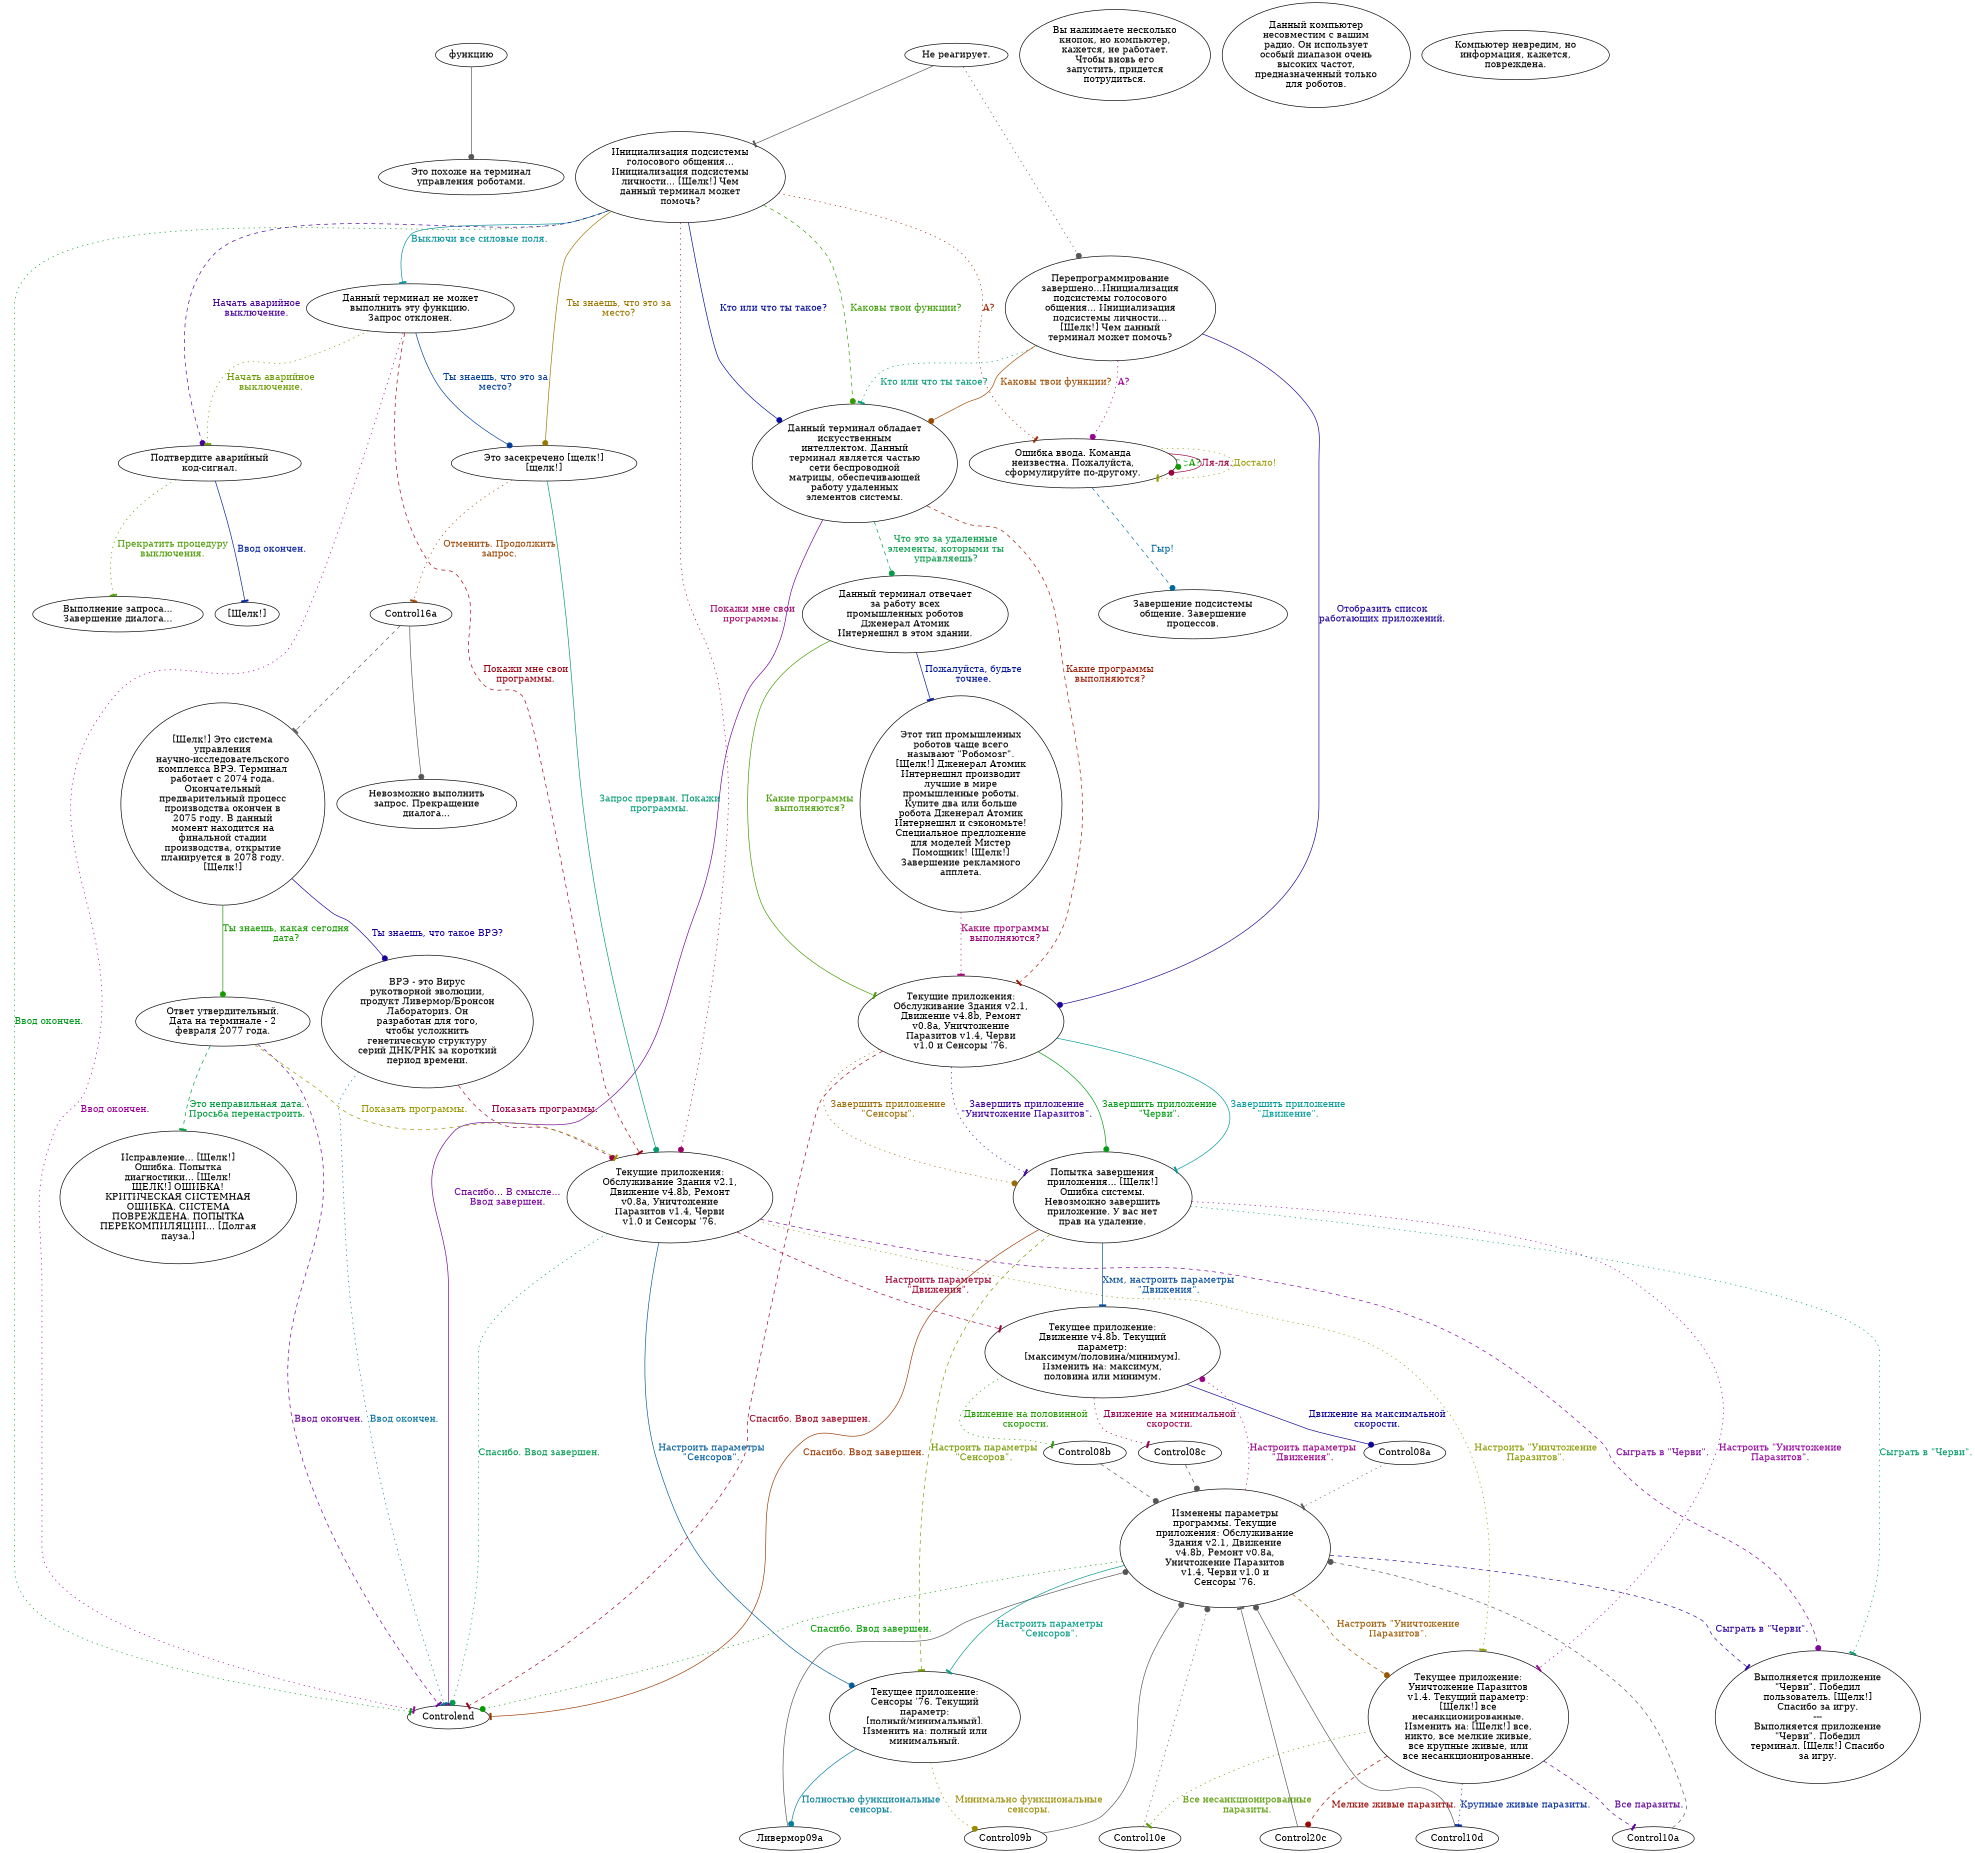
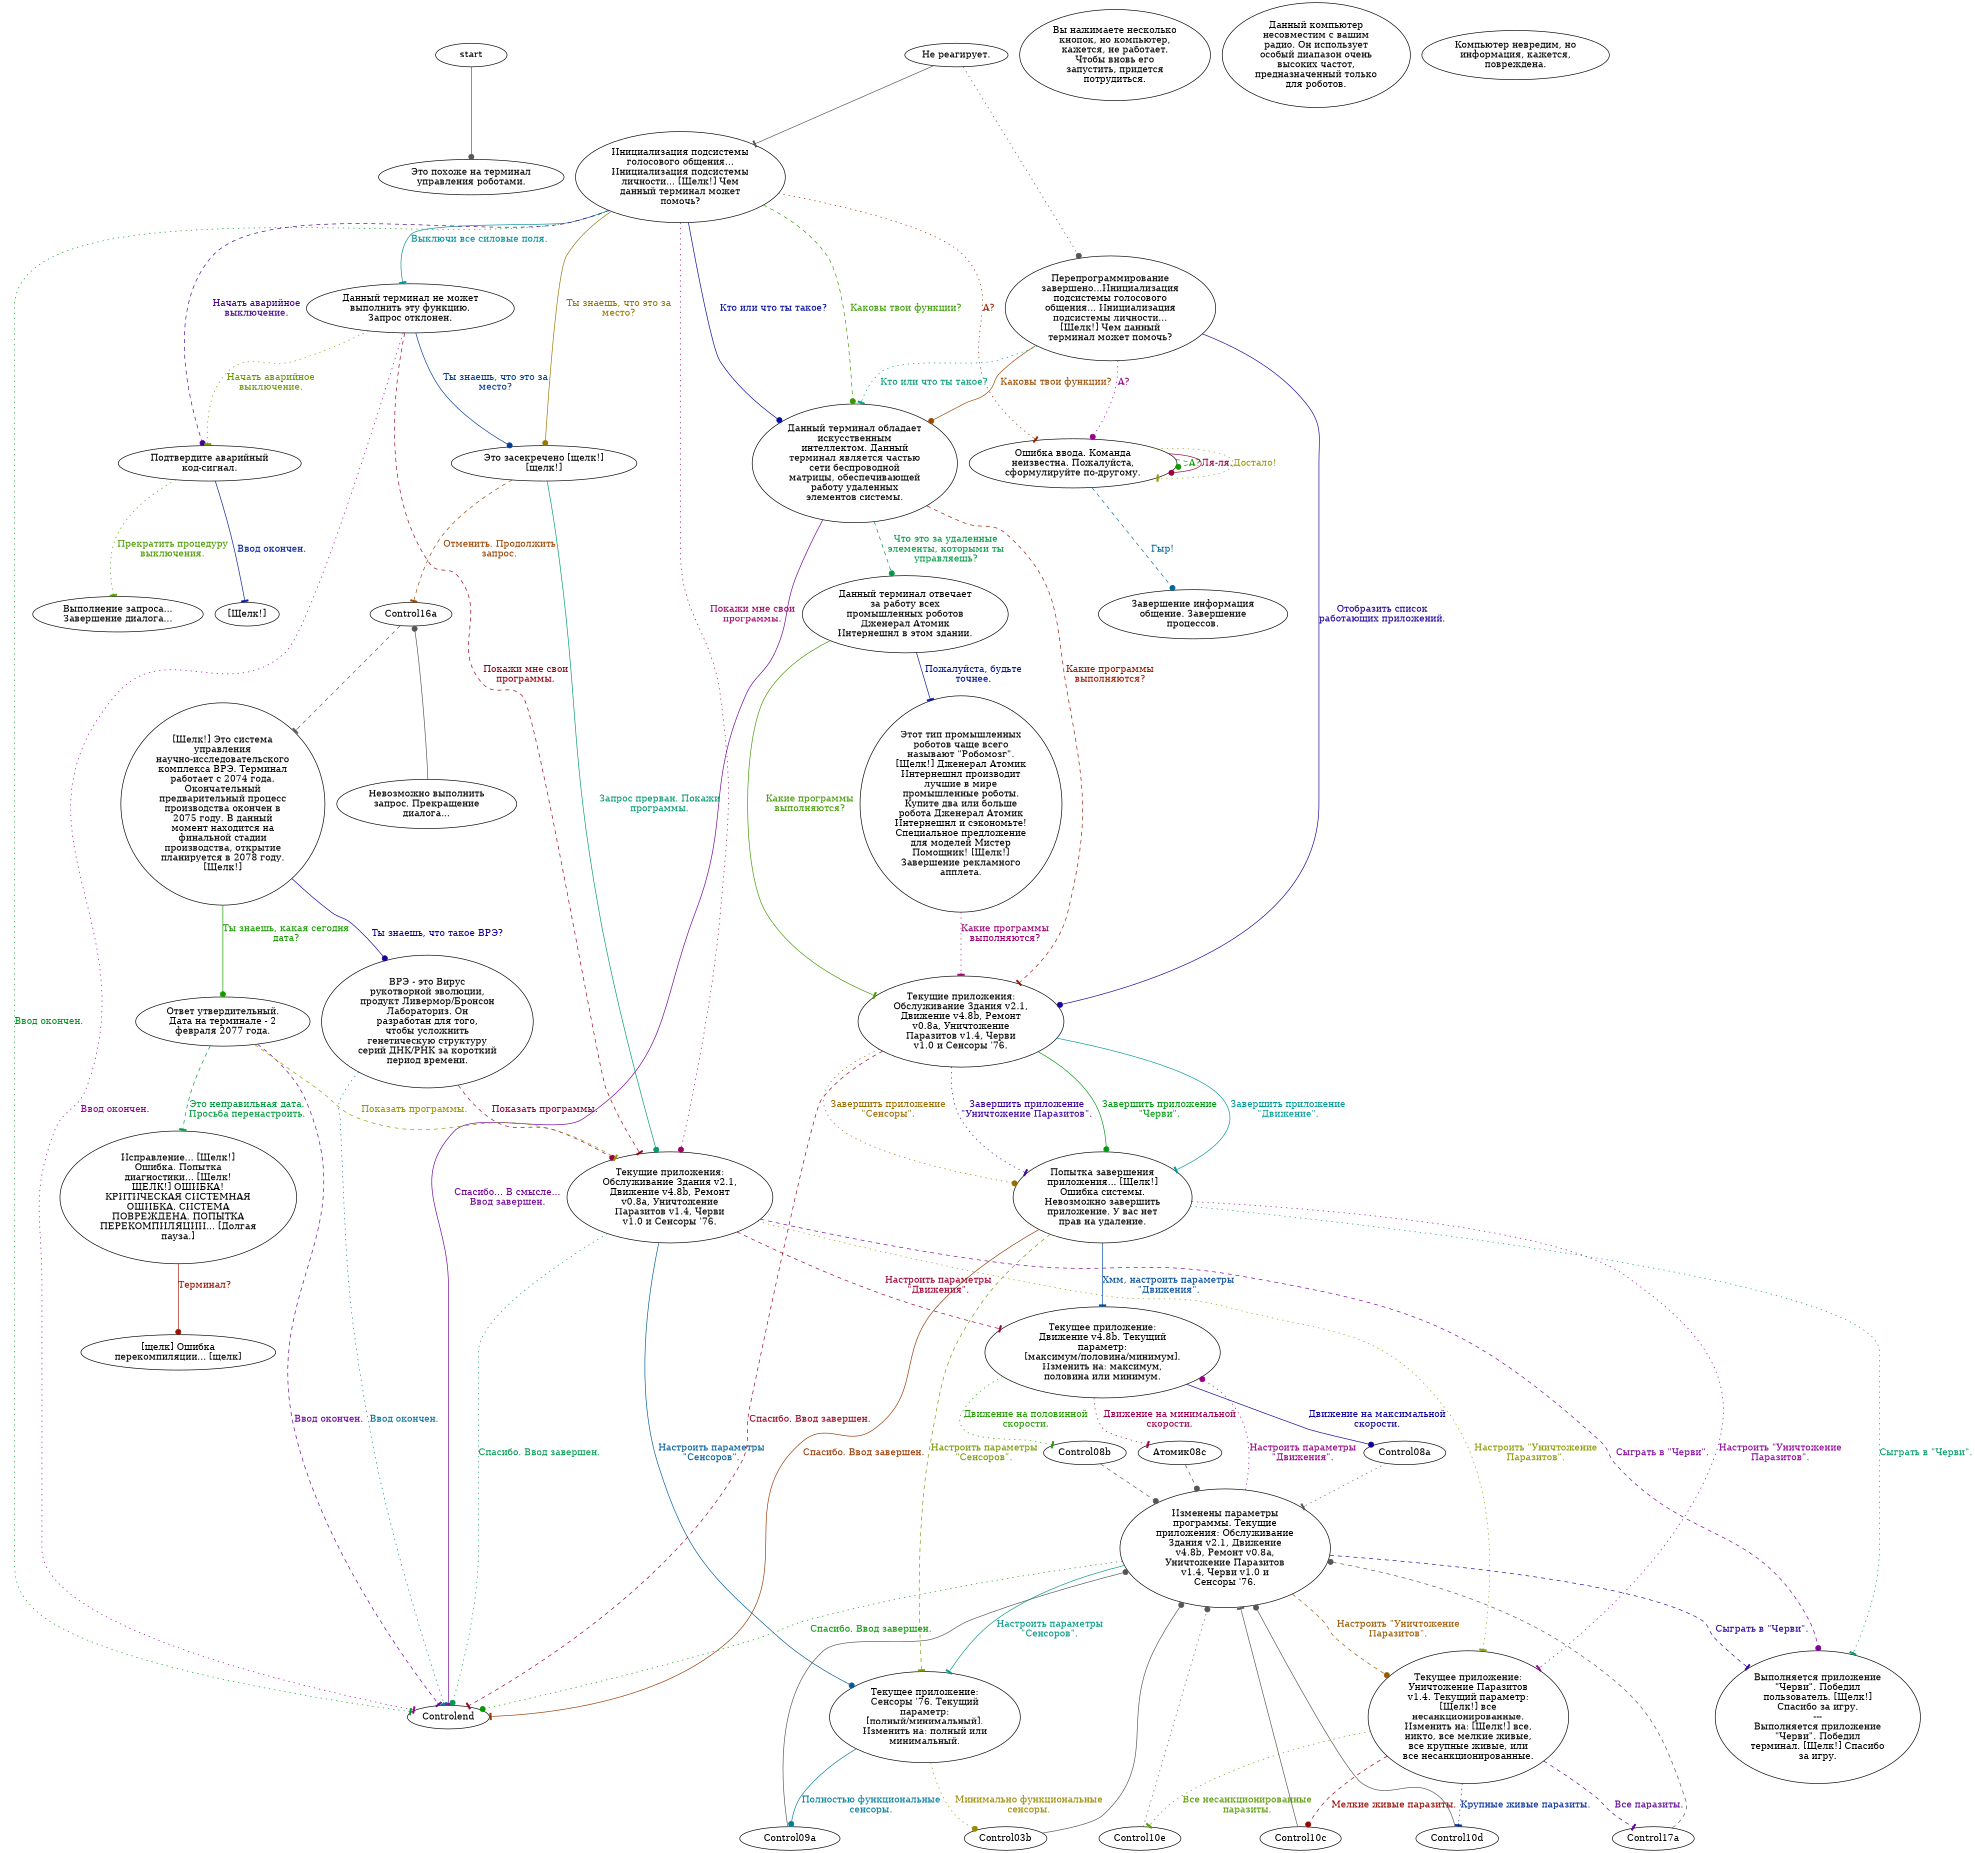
(471, 55) -> (471, 55)
(449, 528) -> (449, 528)
(1193, 614) -> (1193, 614)
(414, 700) -> (423, 705)
none -> (178, 1352)
(1180, 1453) -> (1180, 1453)
(790, 1839) -> (790, 1839)
(1006, 1839) -> (1006, 1839)
(1301, 1839) -> (1301, 1839)
(1653, 1839) -> (1653, 1839)
